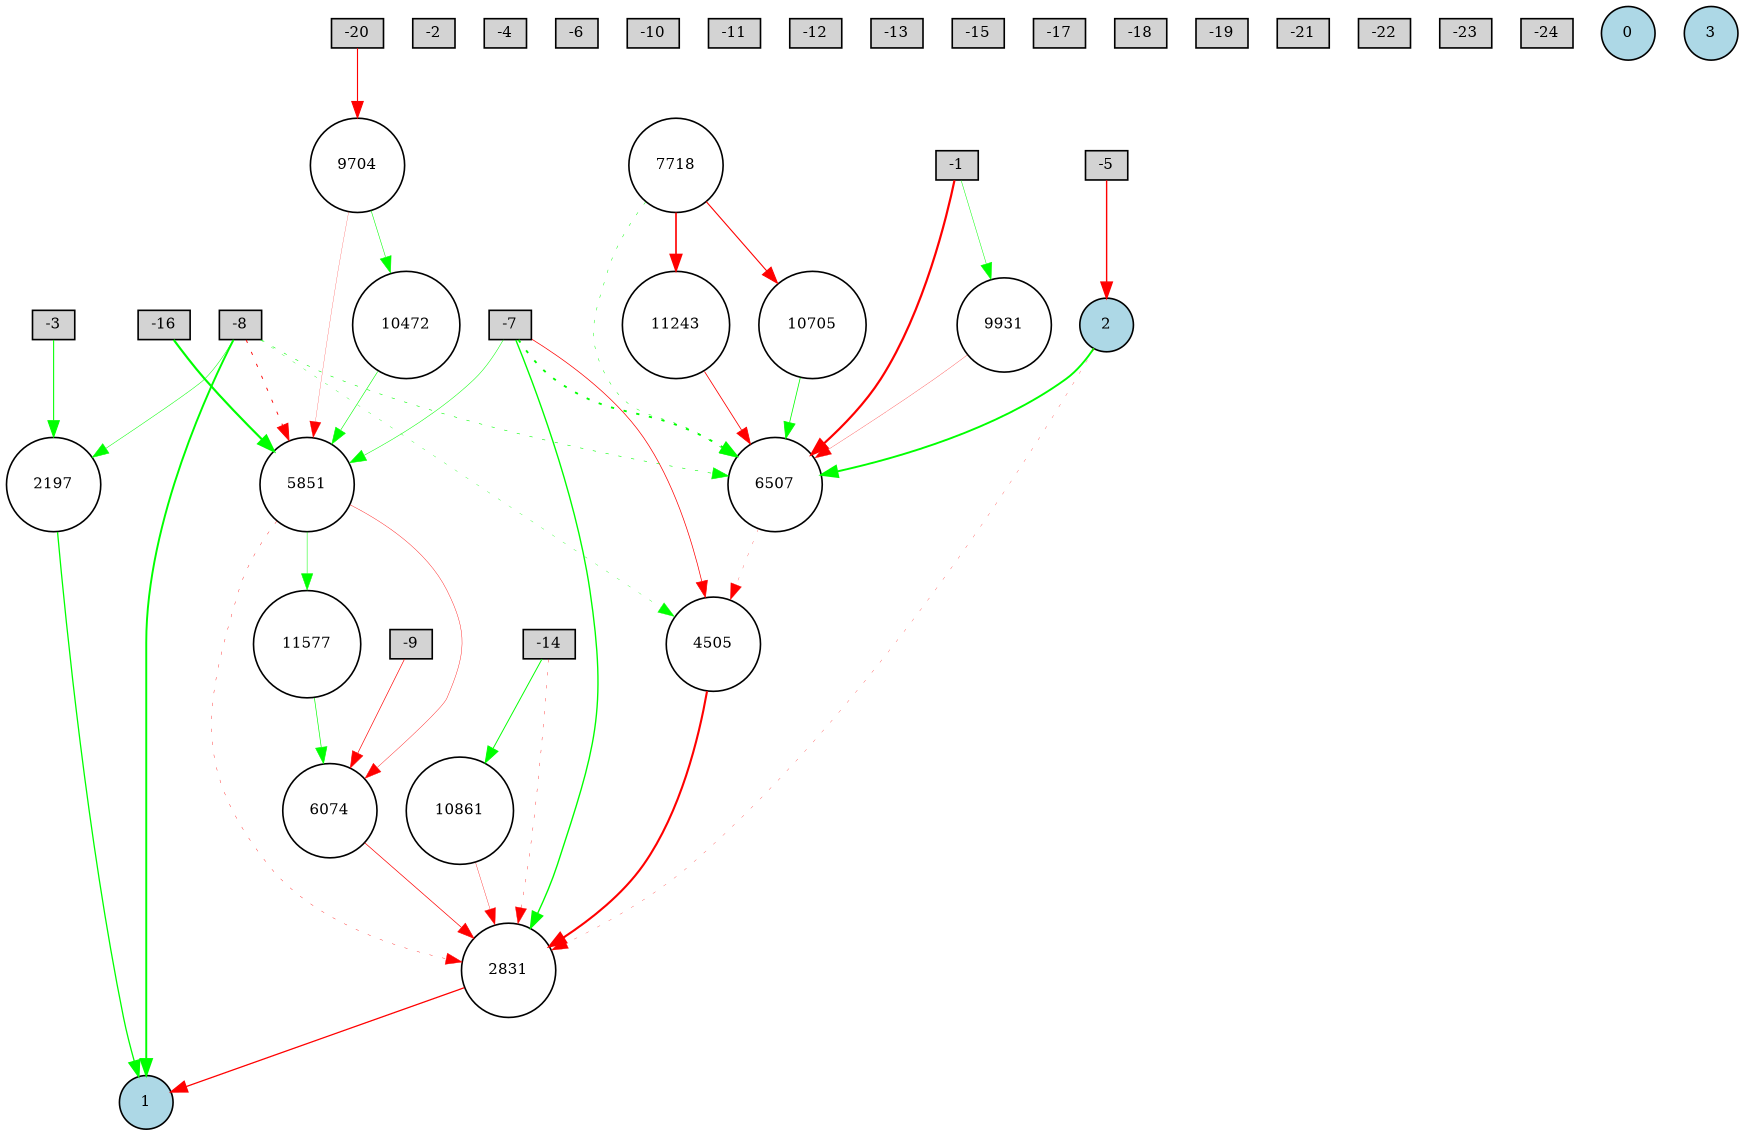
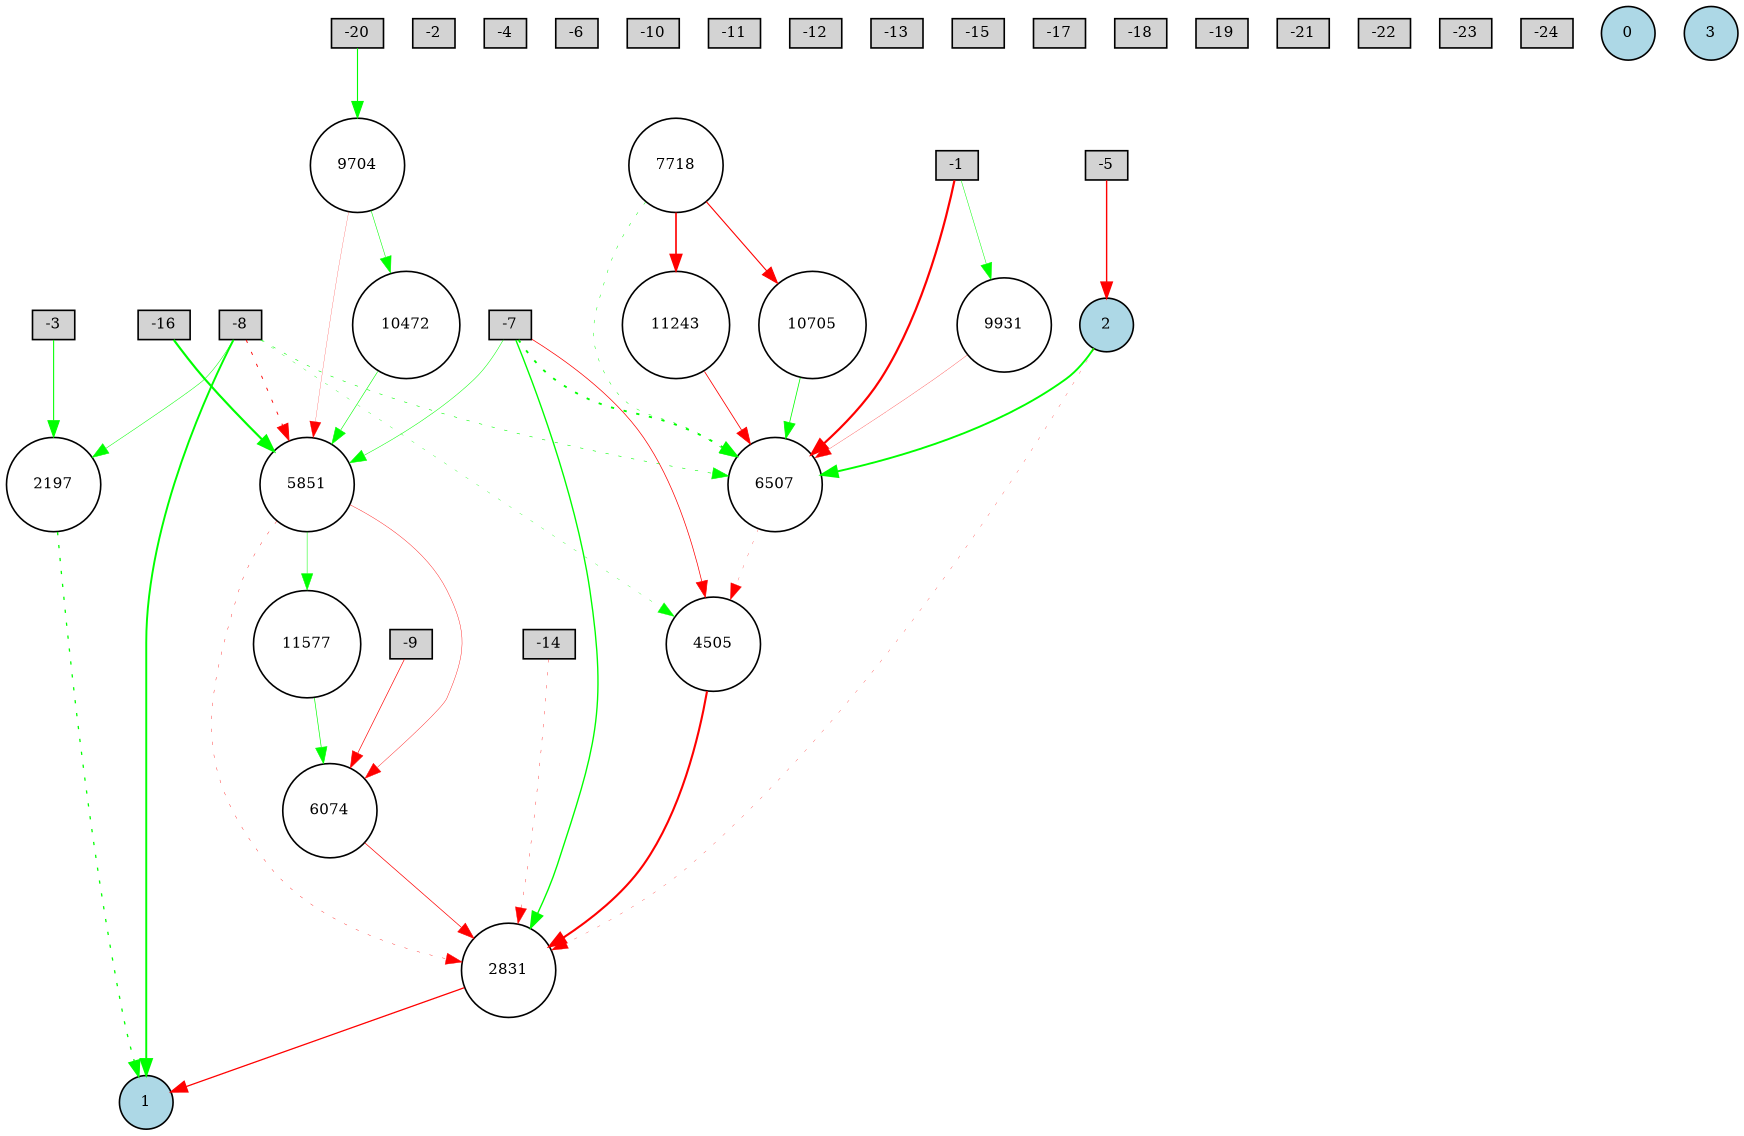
(358, 75) -> (358, 75)
(87, 798) -> (87, 798)
(460, 811) -> none
